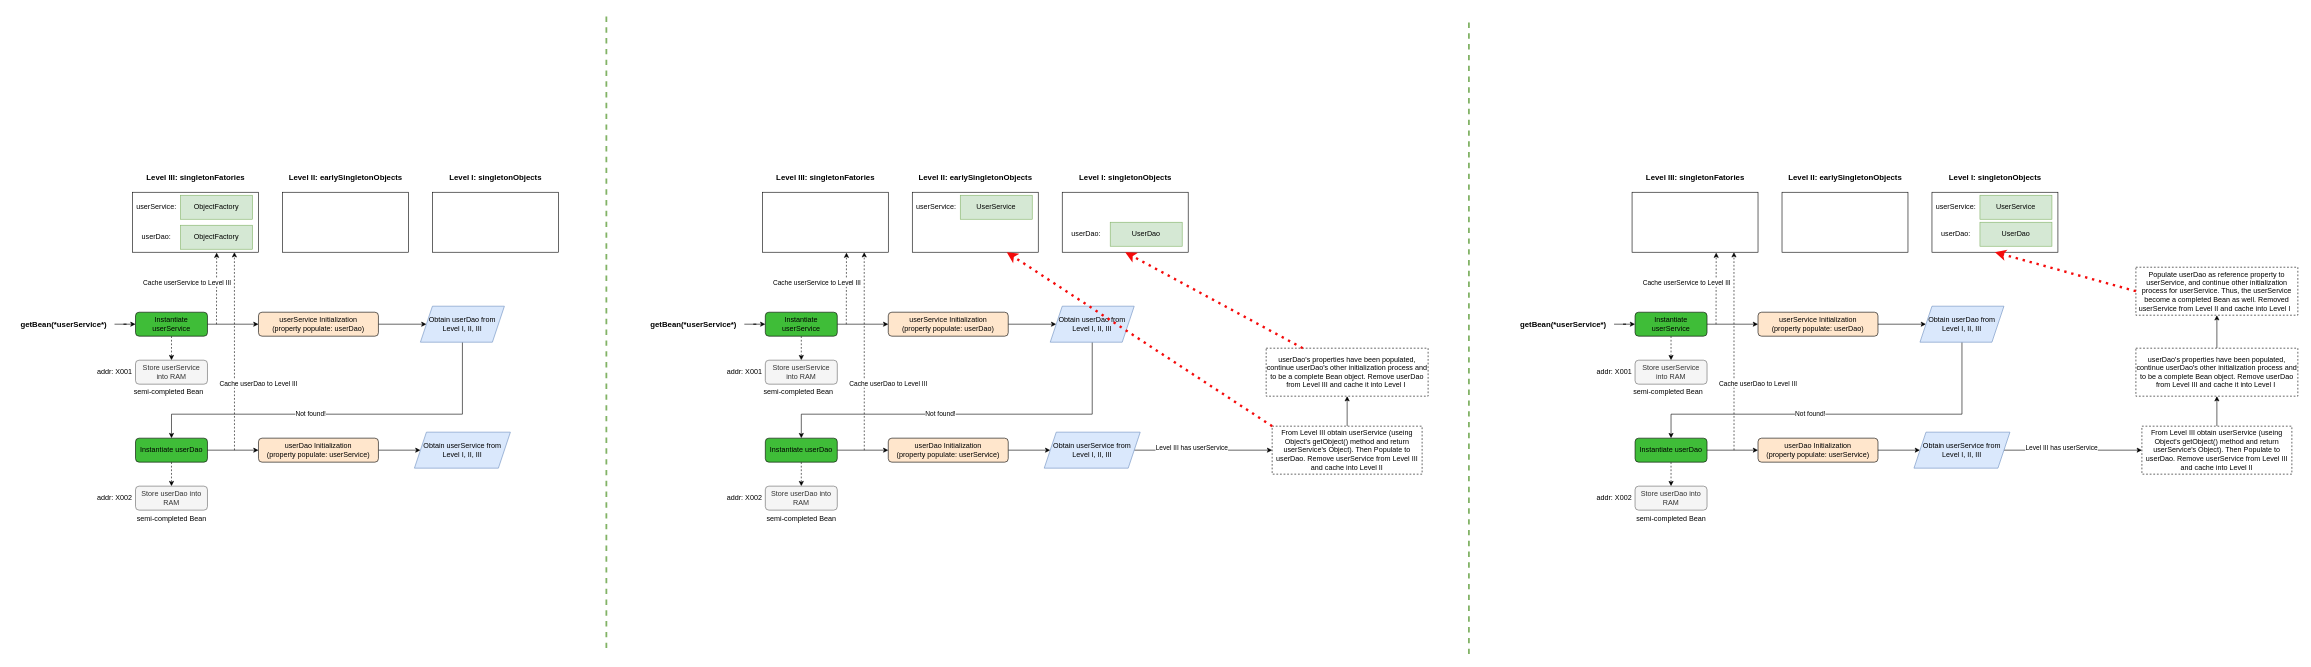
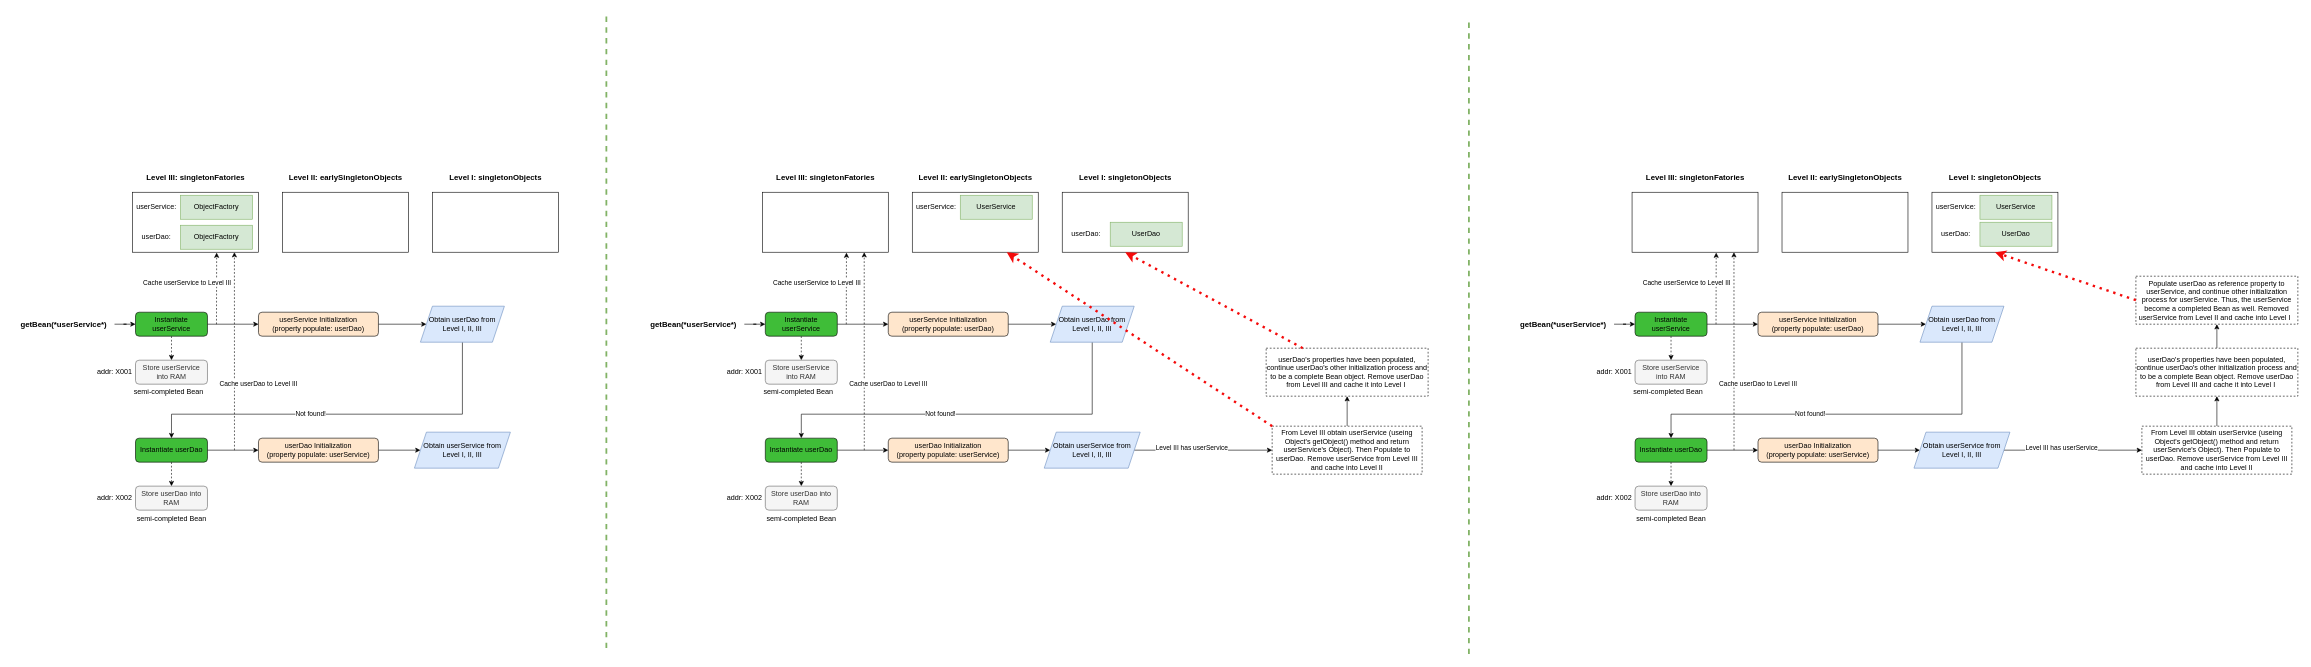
(2217, 291) -> (2217, 300)
